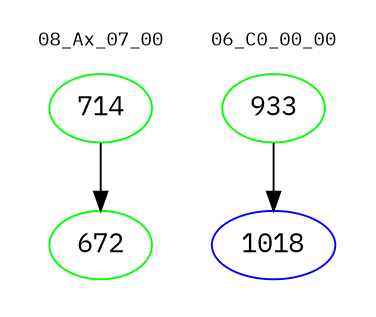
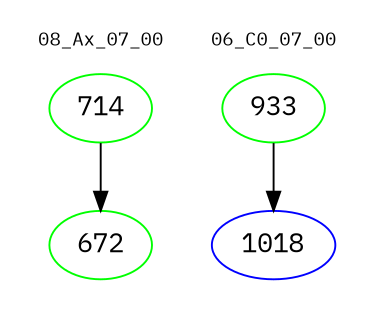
(275, 41) -> (275, 41)
